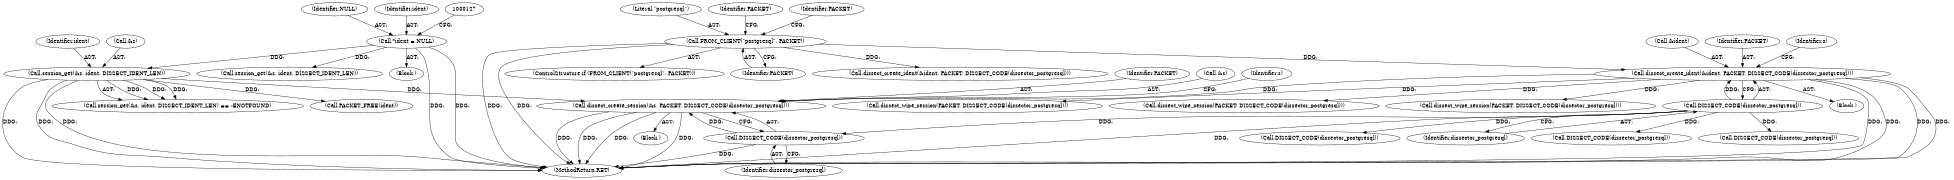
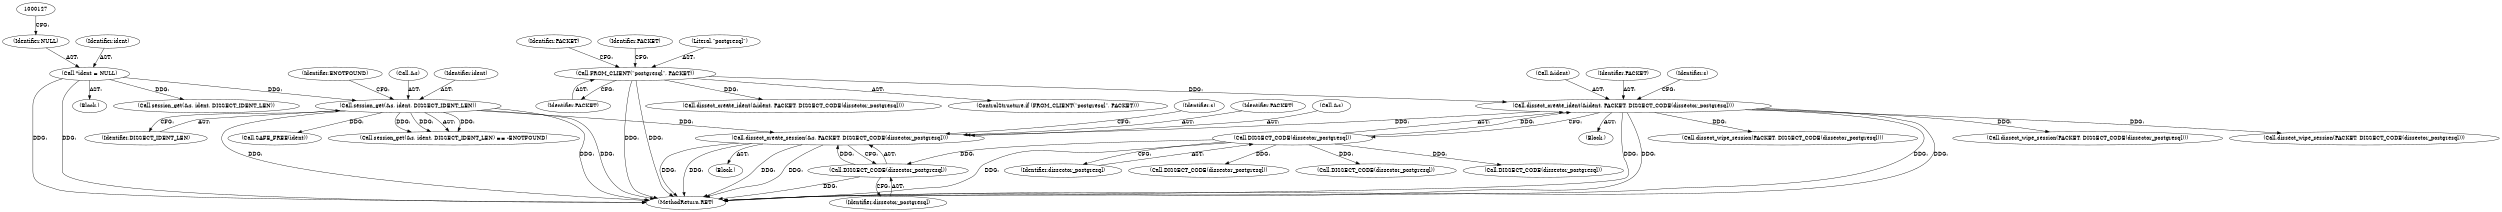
(438, 24) -> (36, 24)
none -> (335, 74)
(362, 106) -> (275, 138)
none -> (146, 138)
